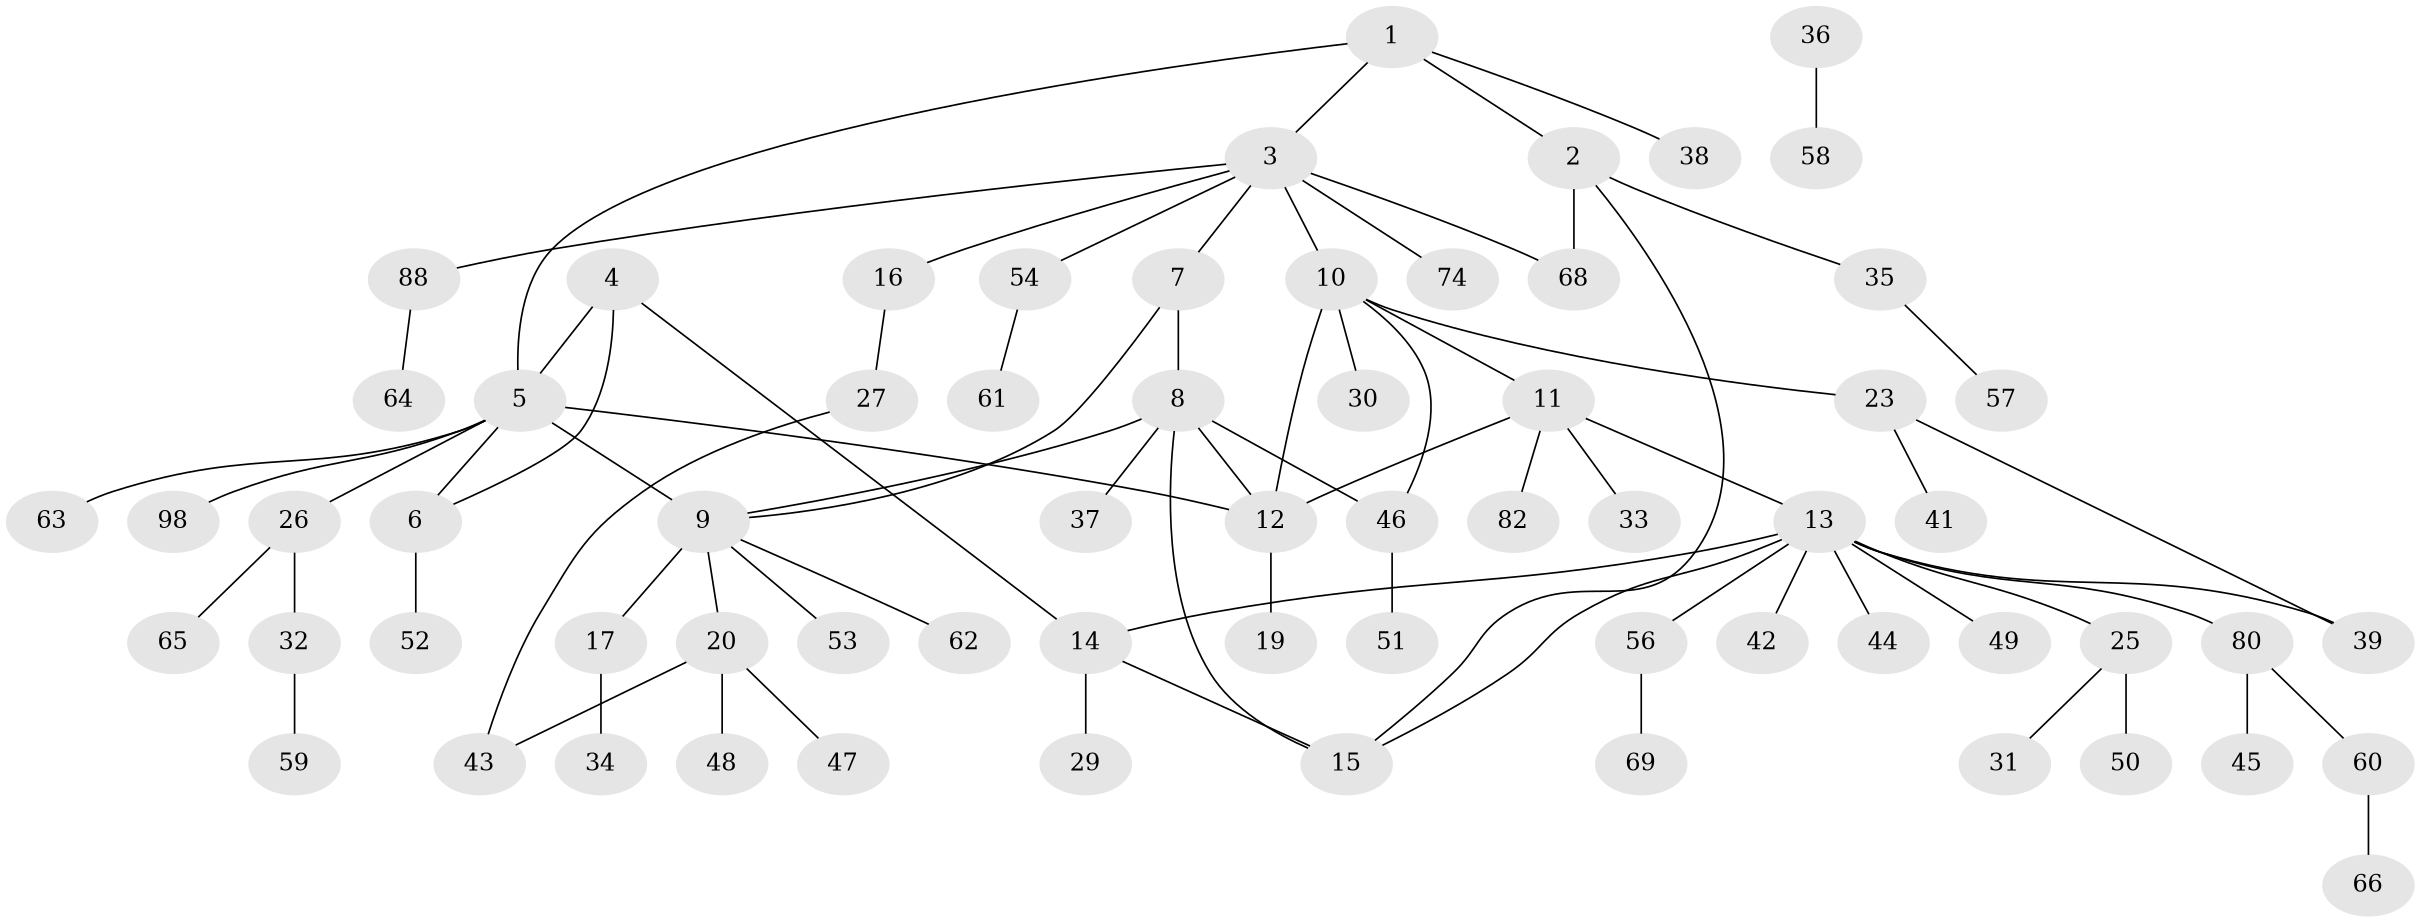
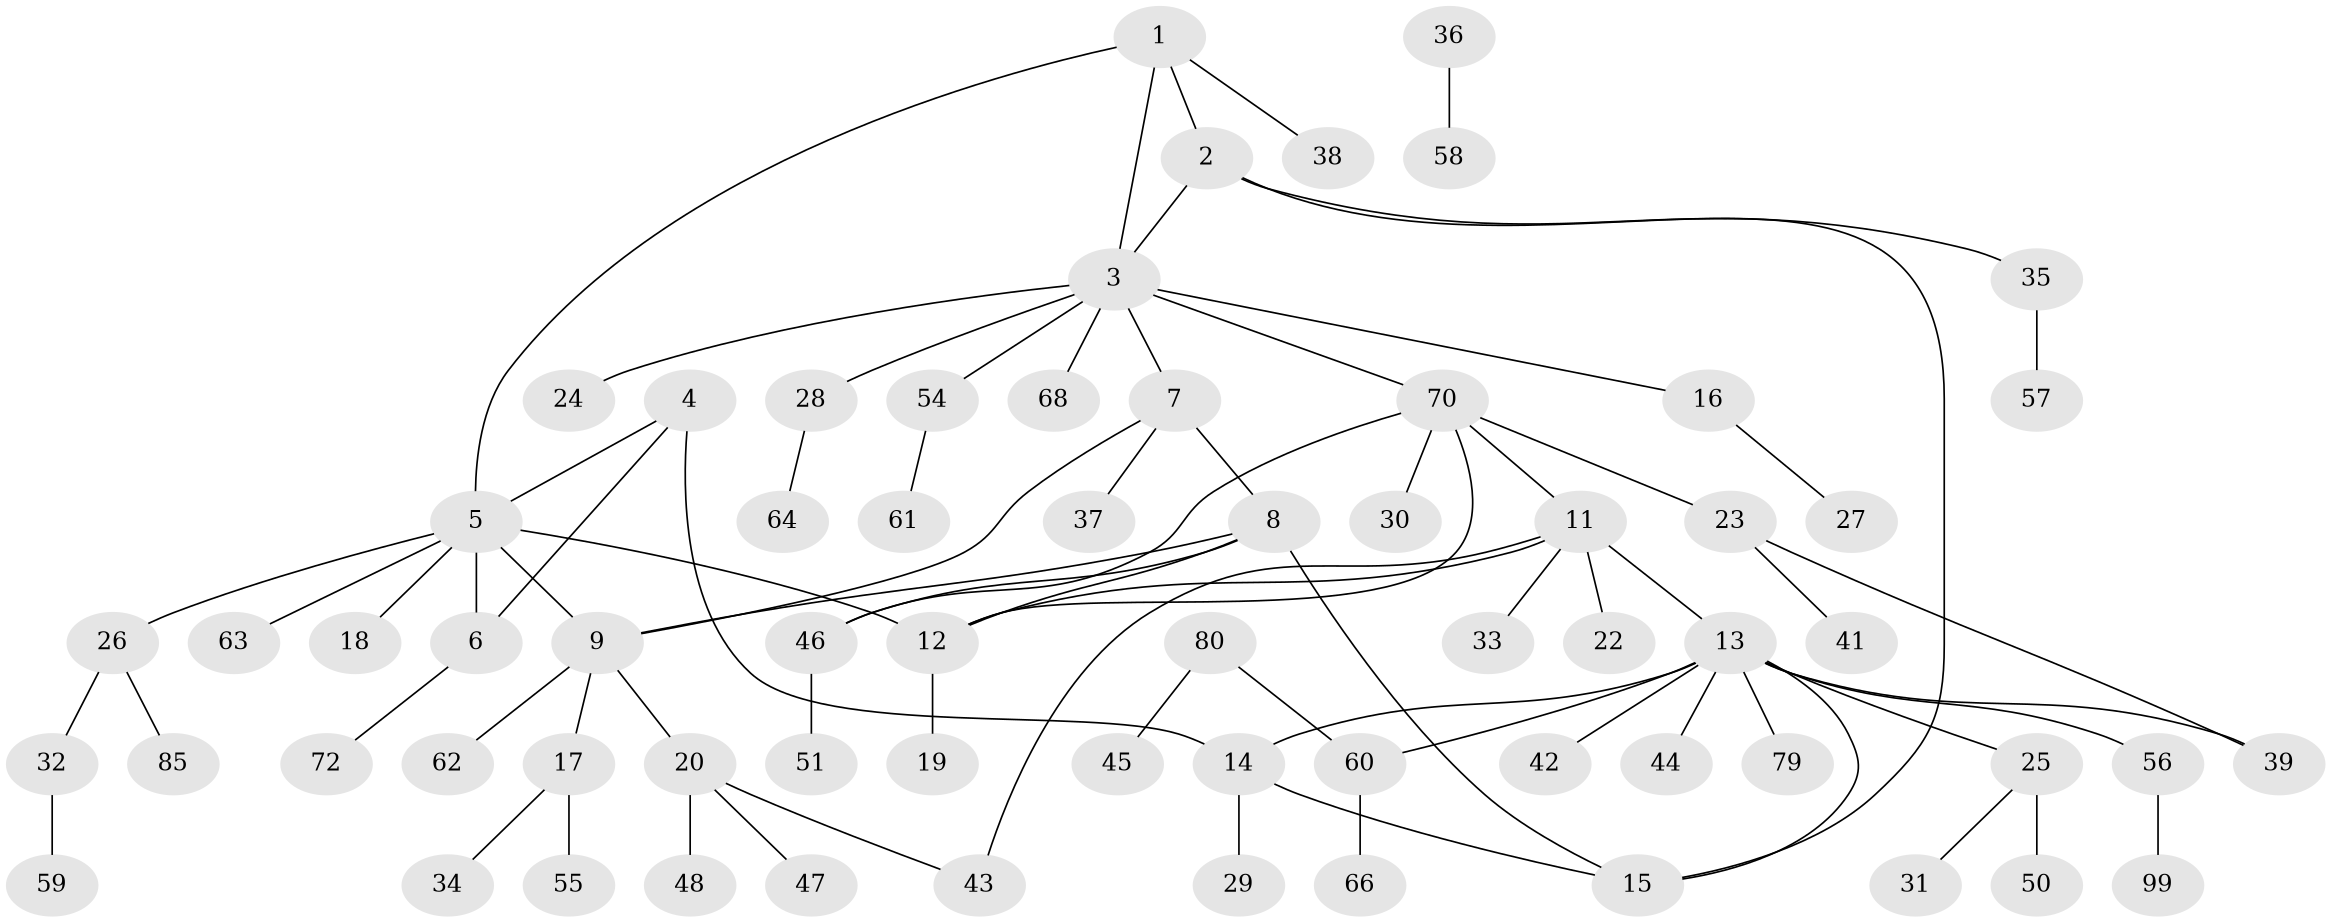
(1574, 219) -> (1161, 219)
(414, 279) -> (811, 401)
(1332, 279) -> (1443, 401)
(1453, 279) -> (569, 401)
(1132, 461) -> (1132, 461)
(608, 519) -> (1150, 613)
(173, 522) -> (355, 643)
(1513, 522) -> (1609, 643)
(2116, 594) -> (1550, 713)
(173, 643) -> (173, 764)
(416, 643) -> (327, 764)
(843, 643) -> none
(2005, 643) -> (1788, 764)
(1641, 764) -> (2158, 885)
none -> (569, 885)
